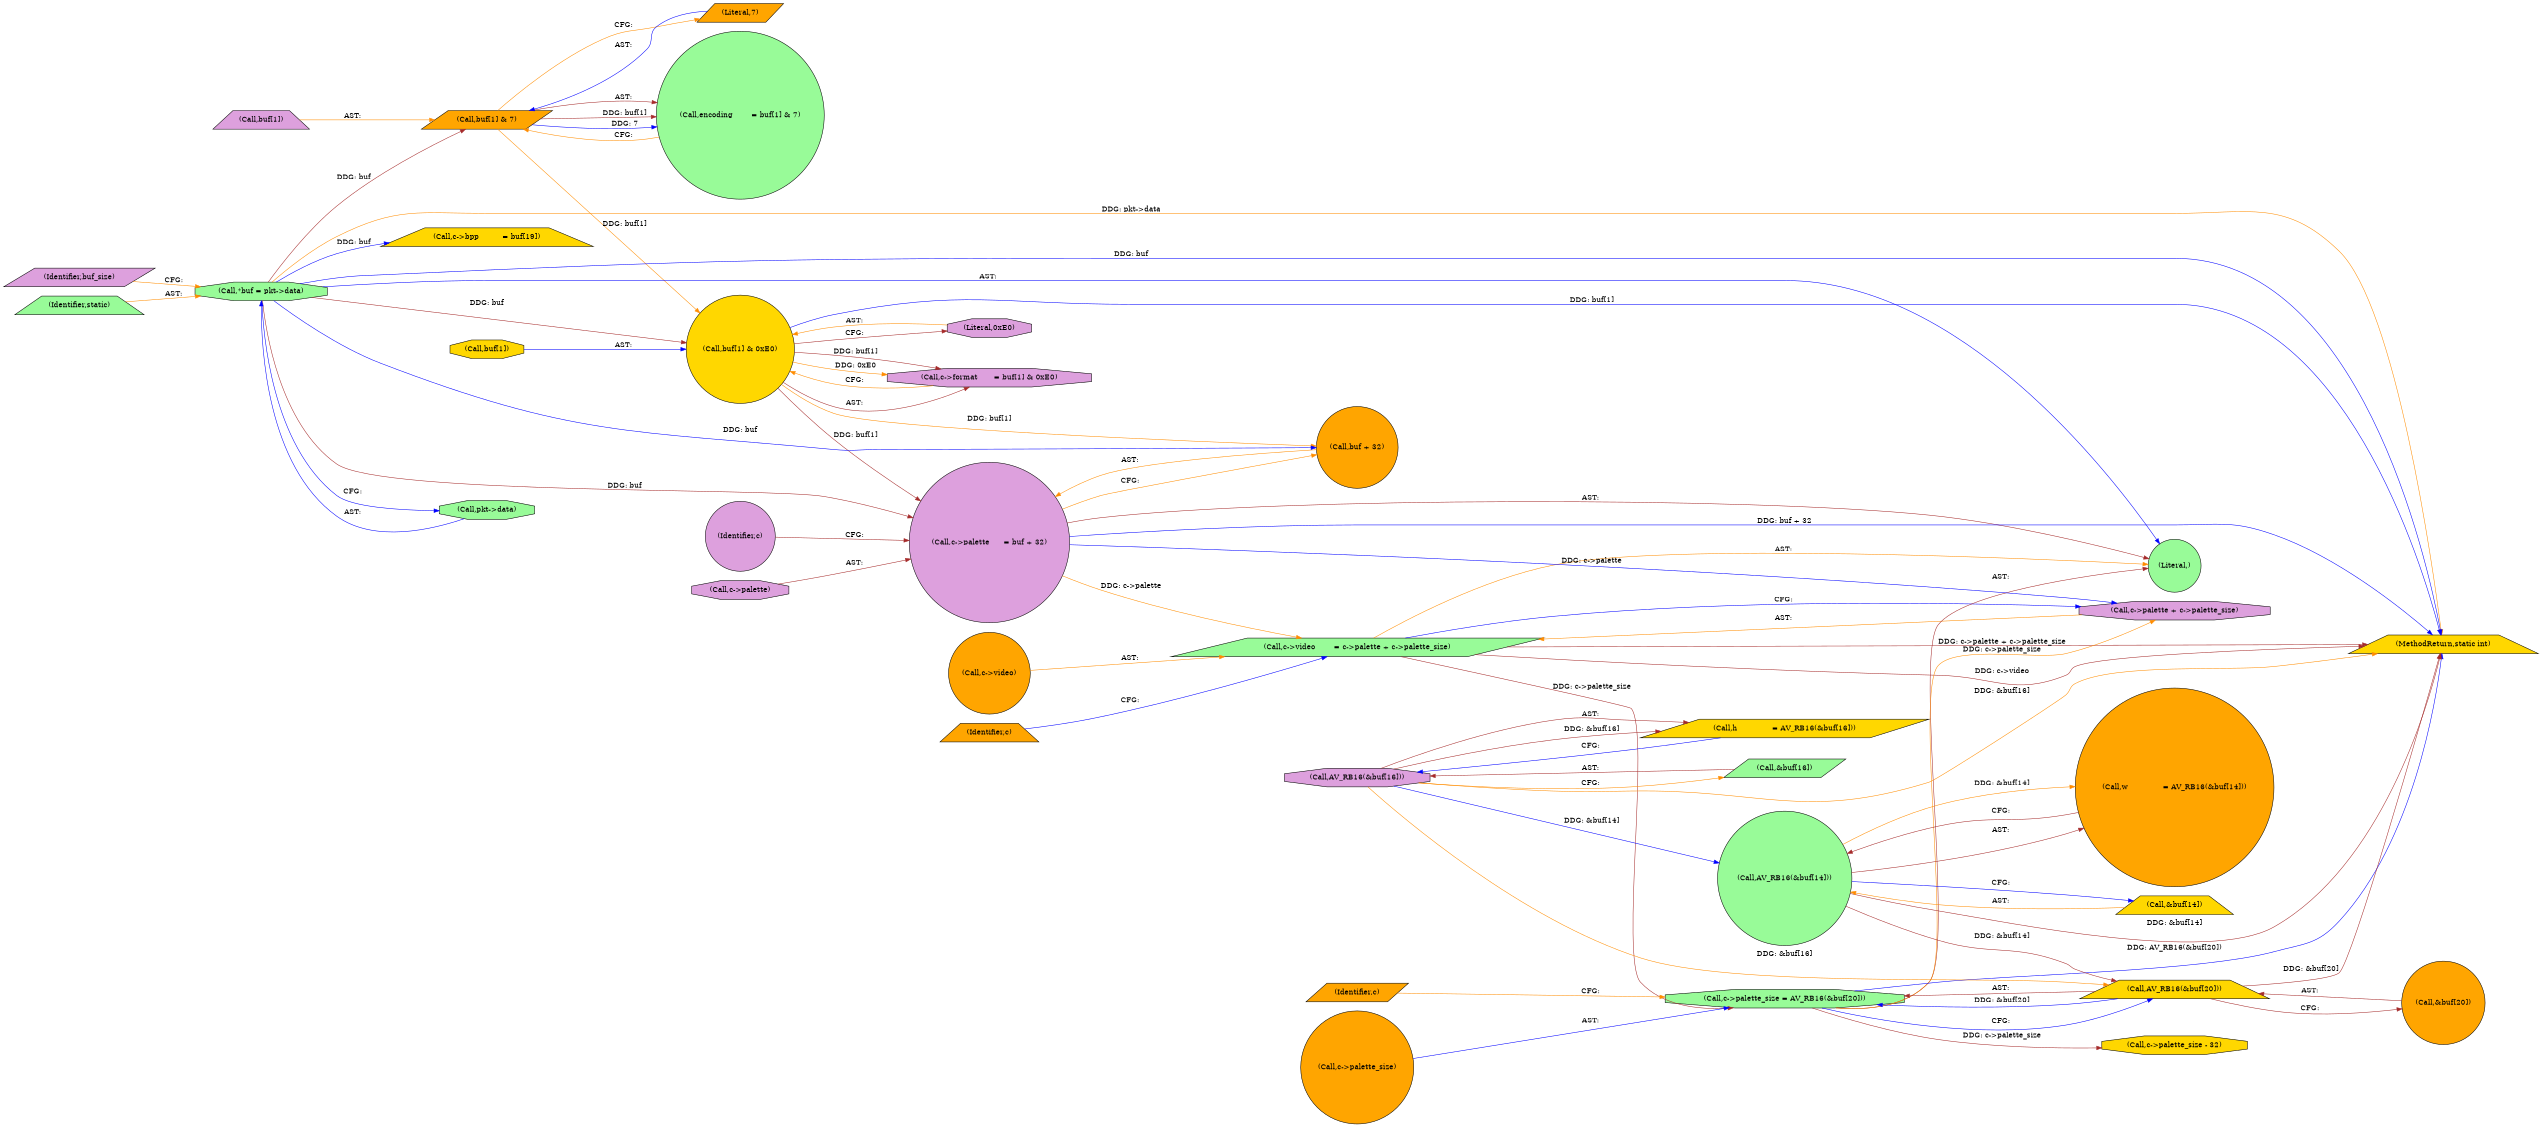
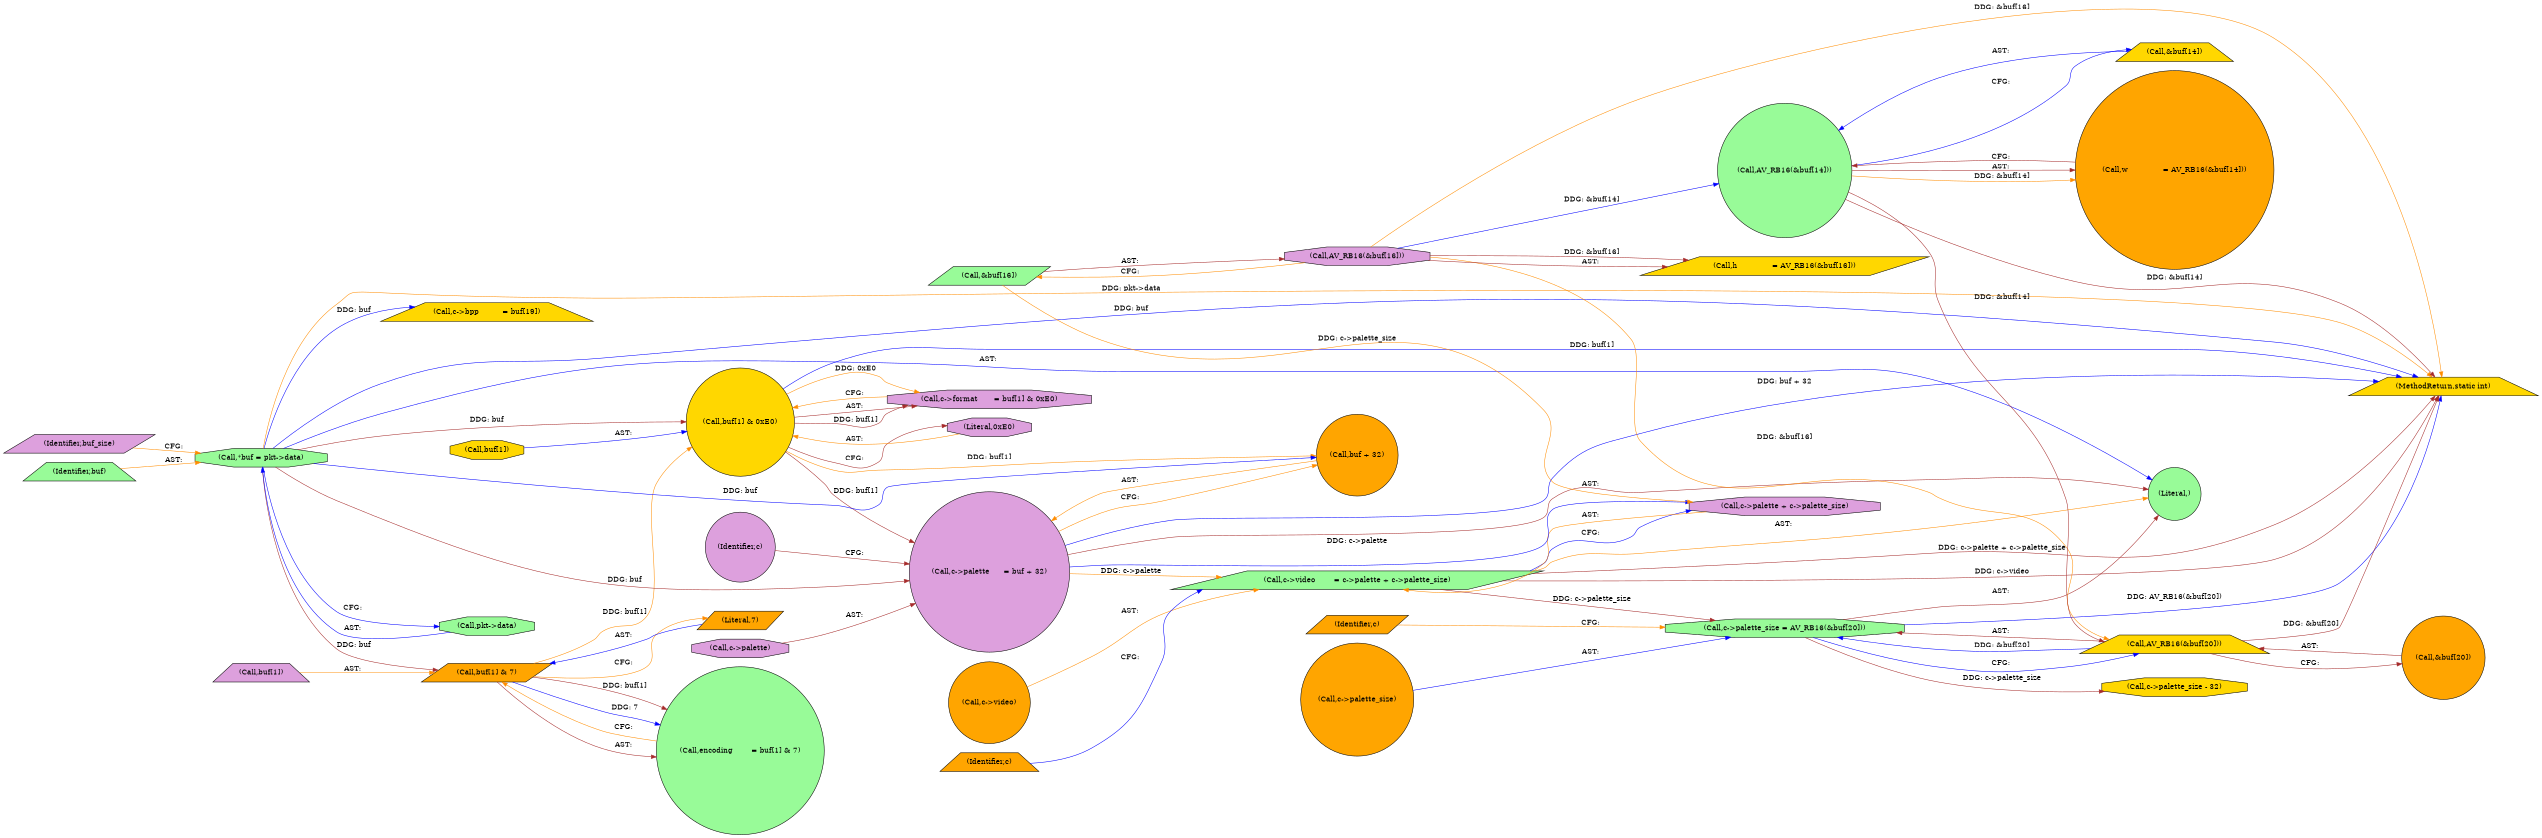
(79, 305) -> (79, 472)
(1937, 669) -> (1381, 343)
(1572, 756) -> none
(1990, 908) -> (1980, 67)
